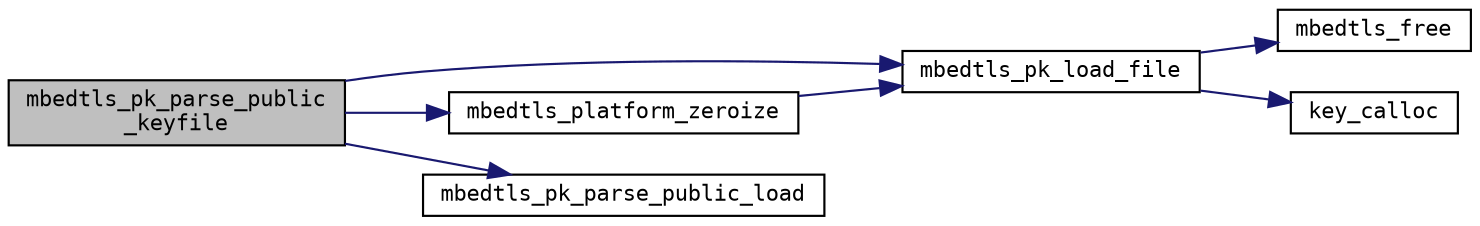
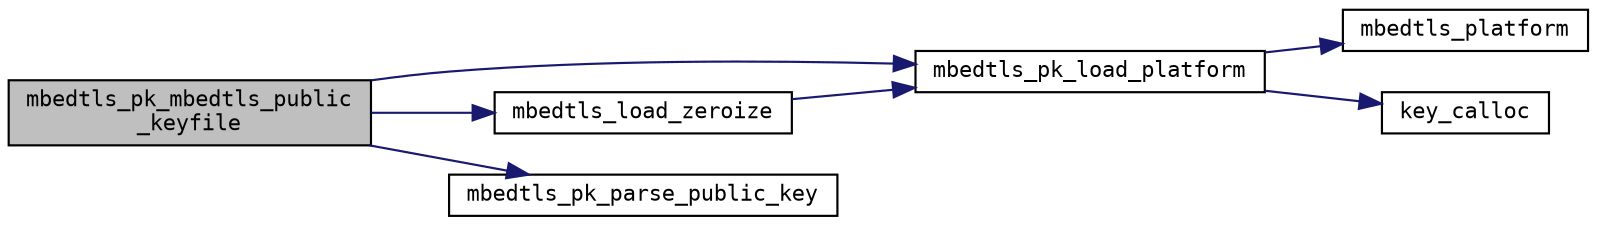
(1374, 30) -> (1465, 30)
(1051, 72) -> (1090, 72)
(177, 113) -> (190, 113)
(624, 113) -> (643, 113)
(624, 195) -> (643, 195)
